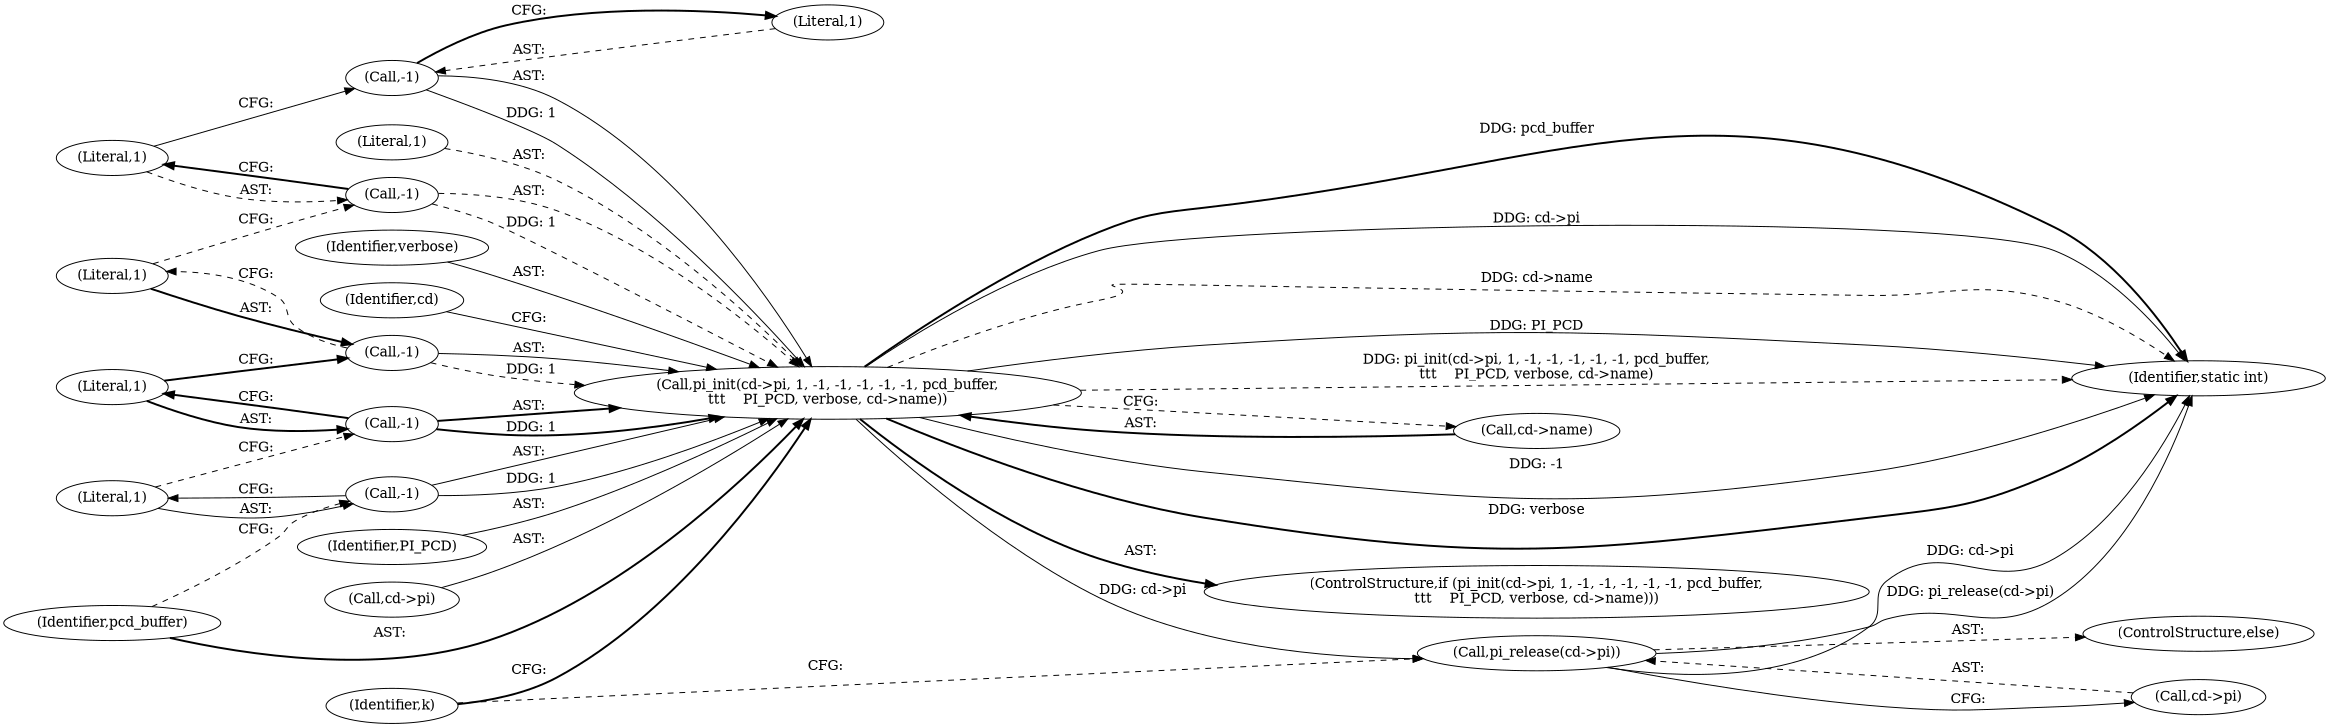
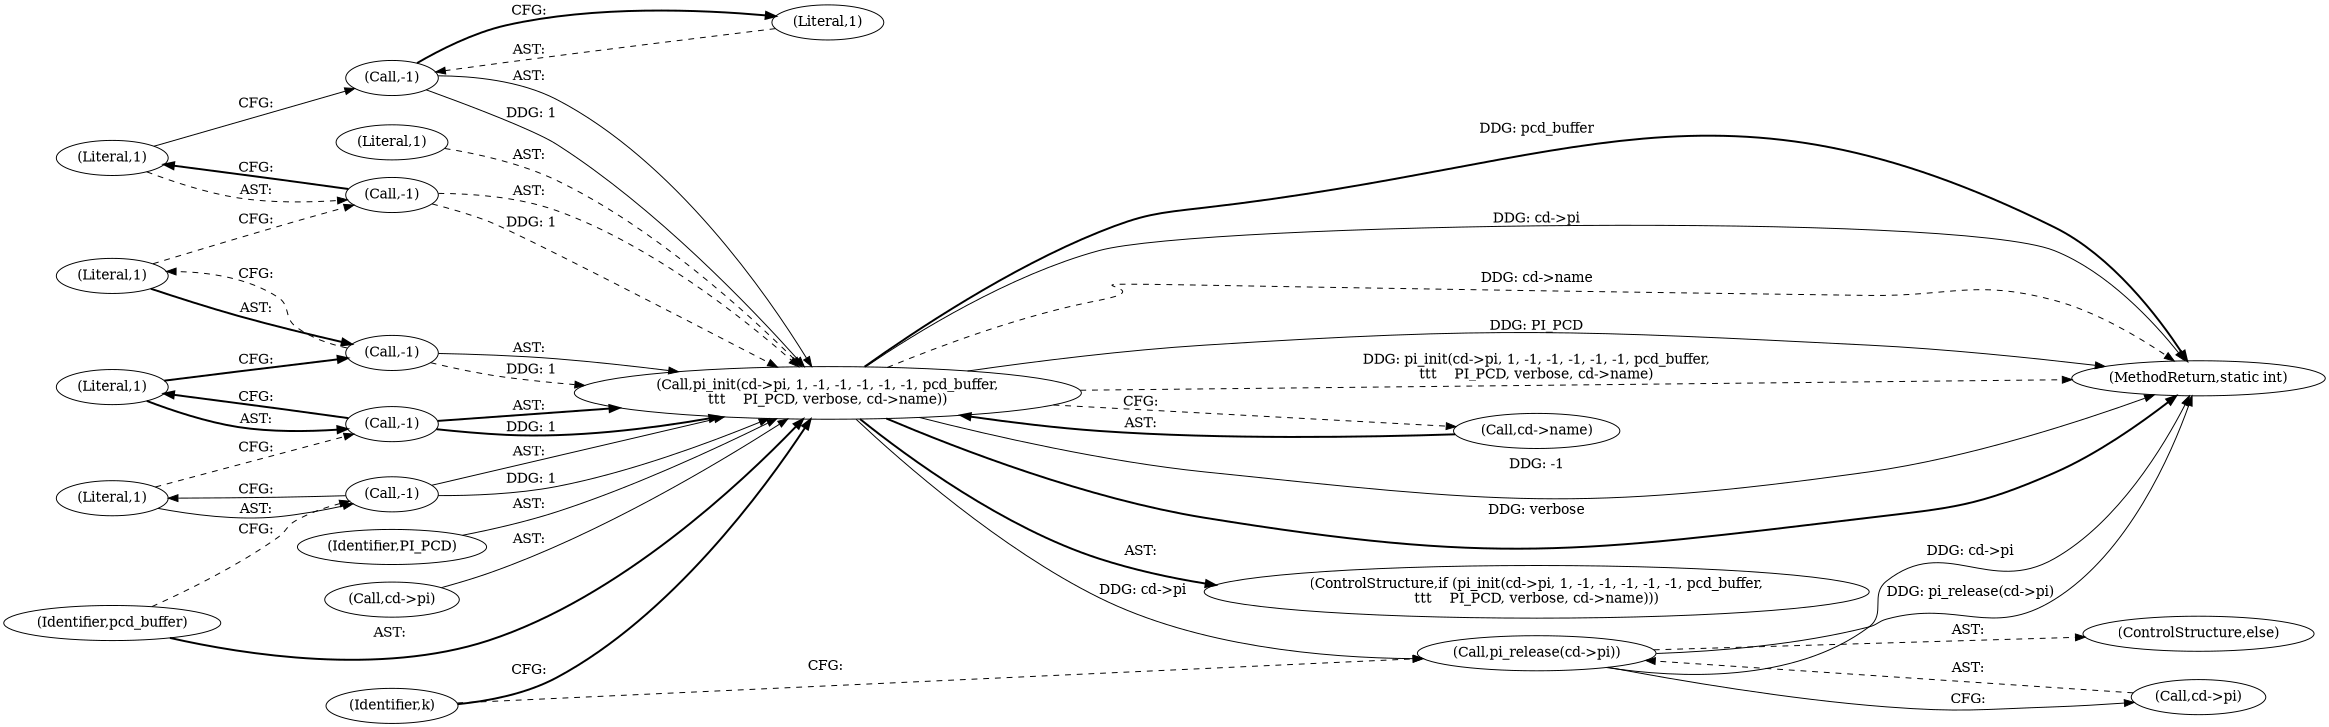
(392, 248) -> none
(392, 300) -> none
(2199, 378) -> (2199, 378)
